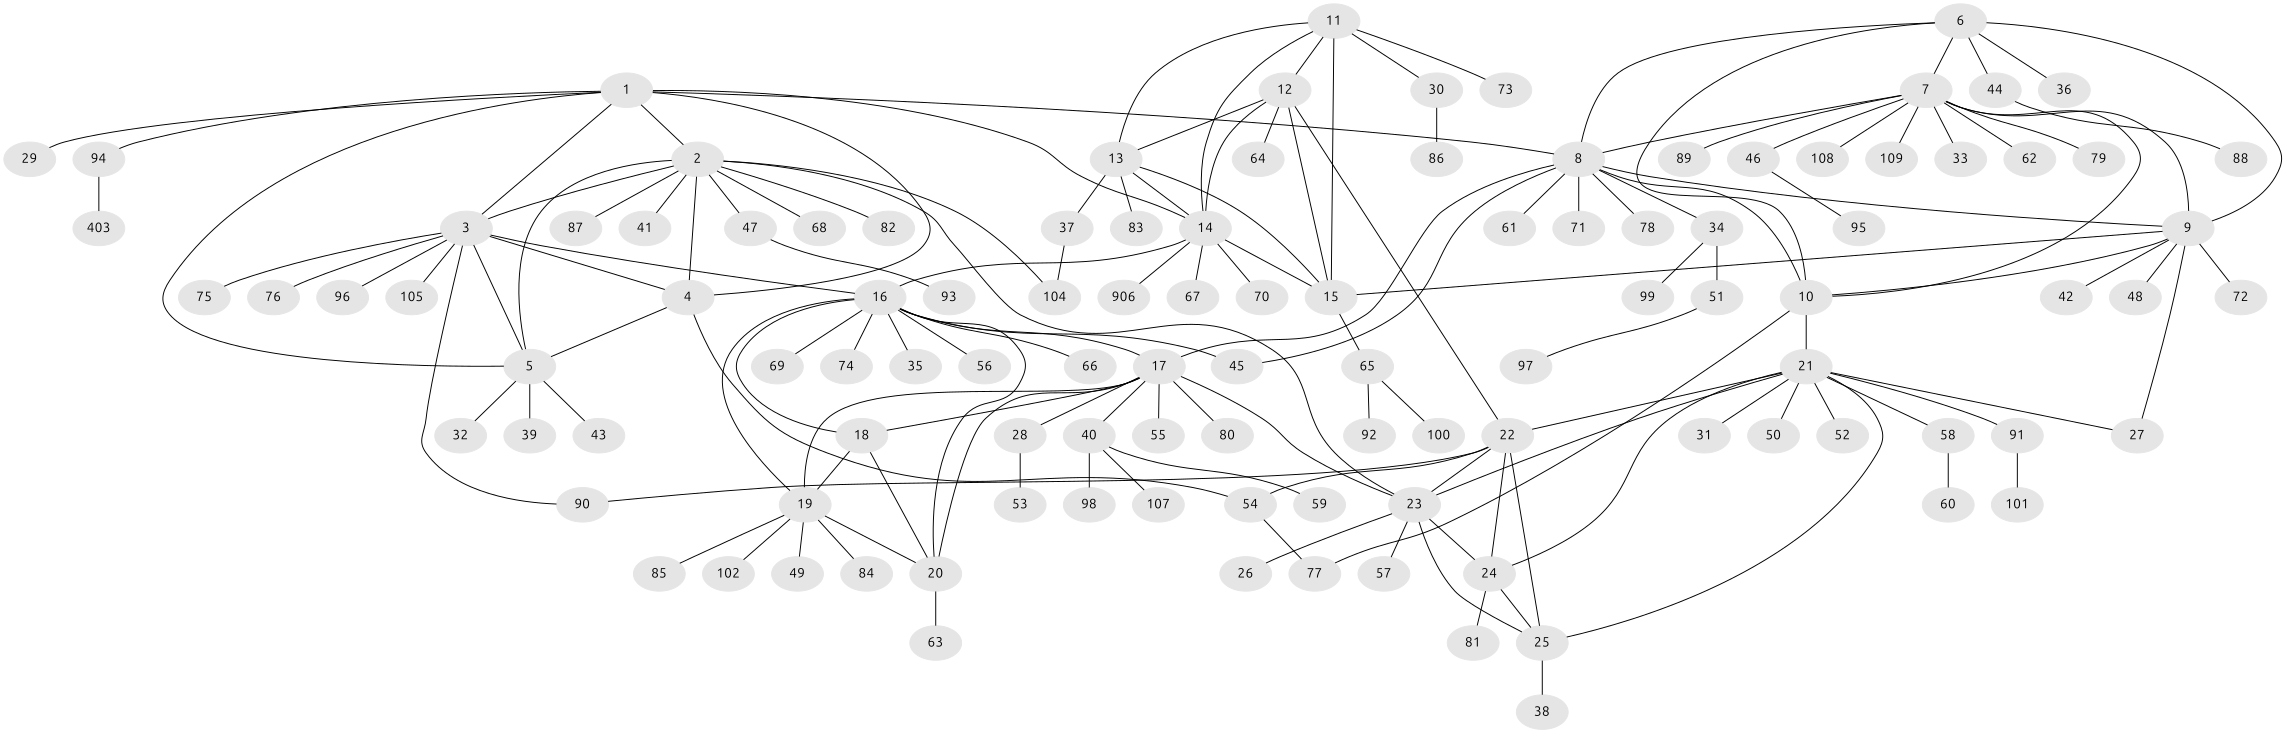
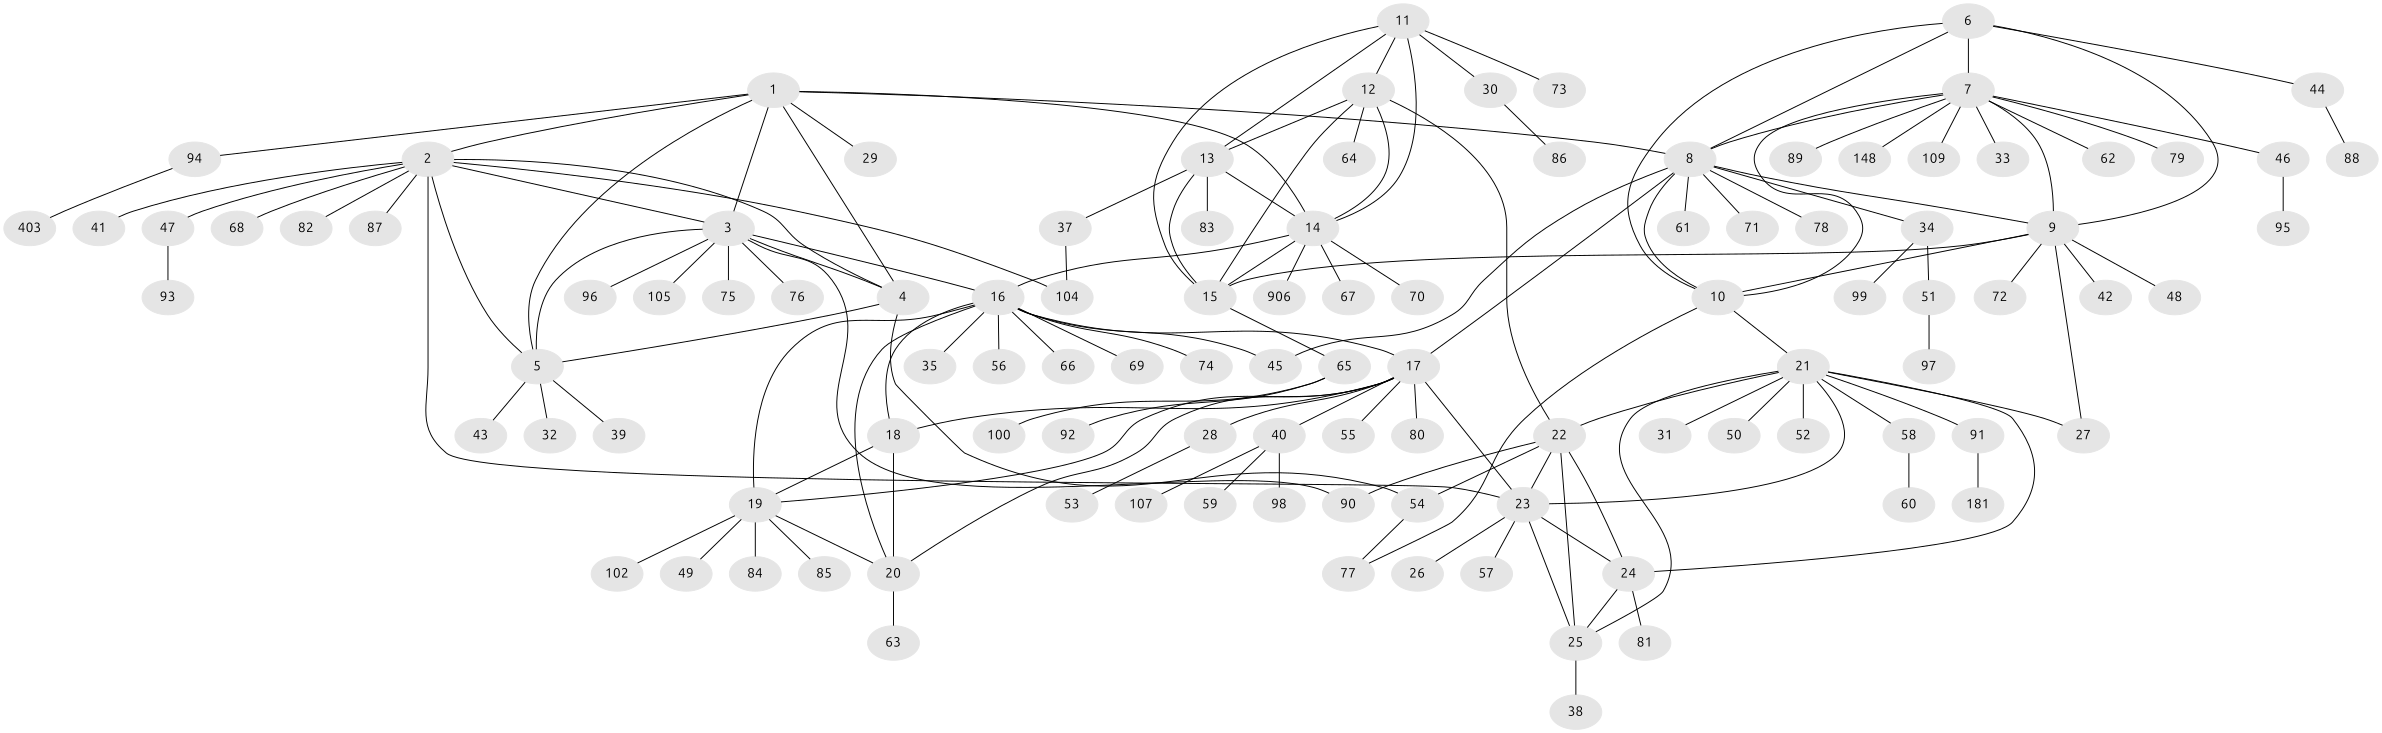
(2064, 90) -> none
(1823, 159) -> (1865, 159)
(2017, 505) -> (1978, 505)
